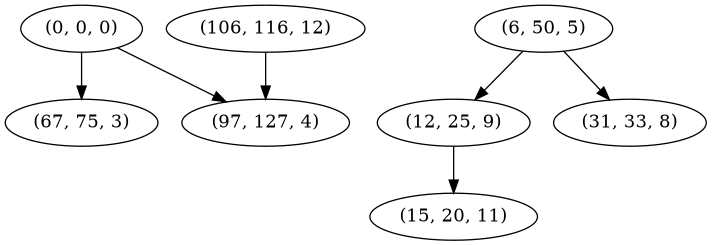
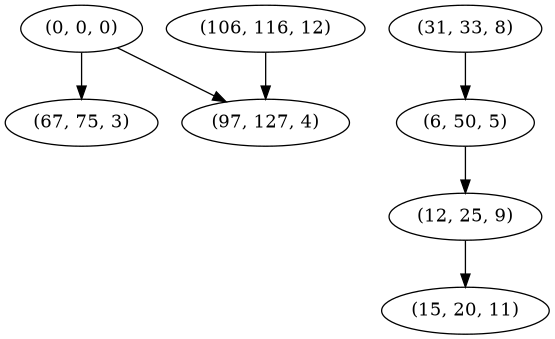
(582, 71) -> (465, 69)
